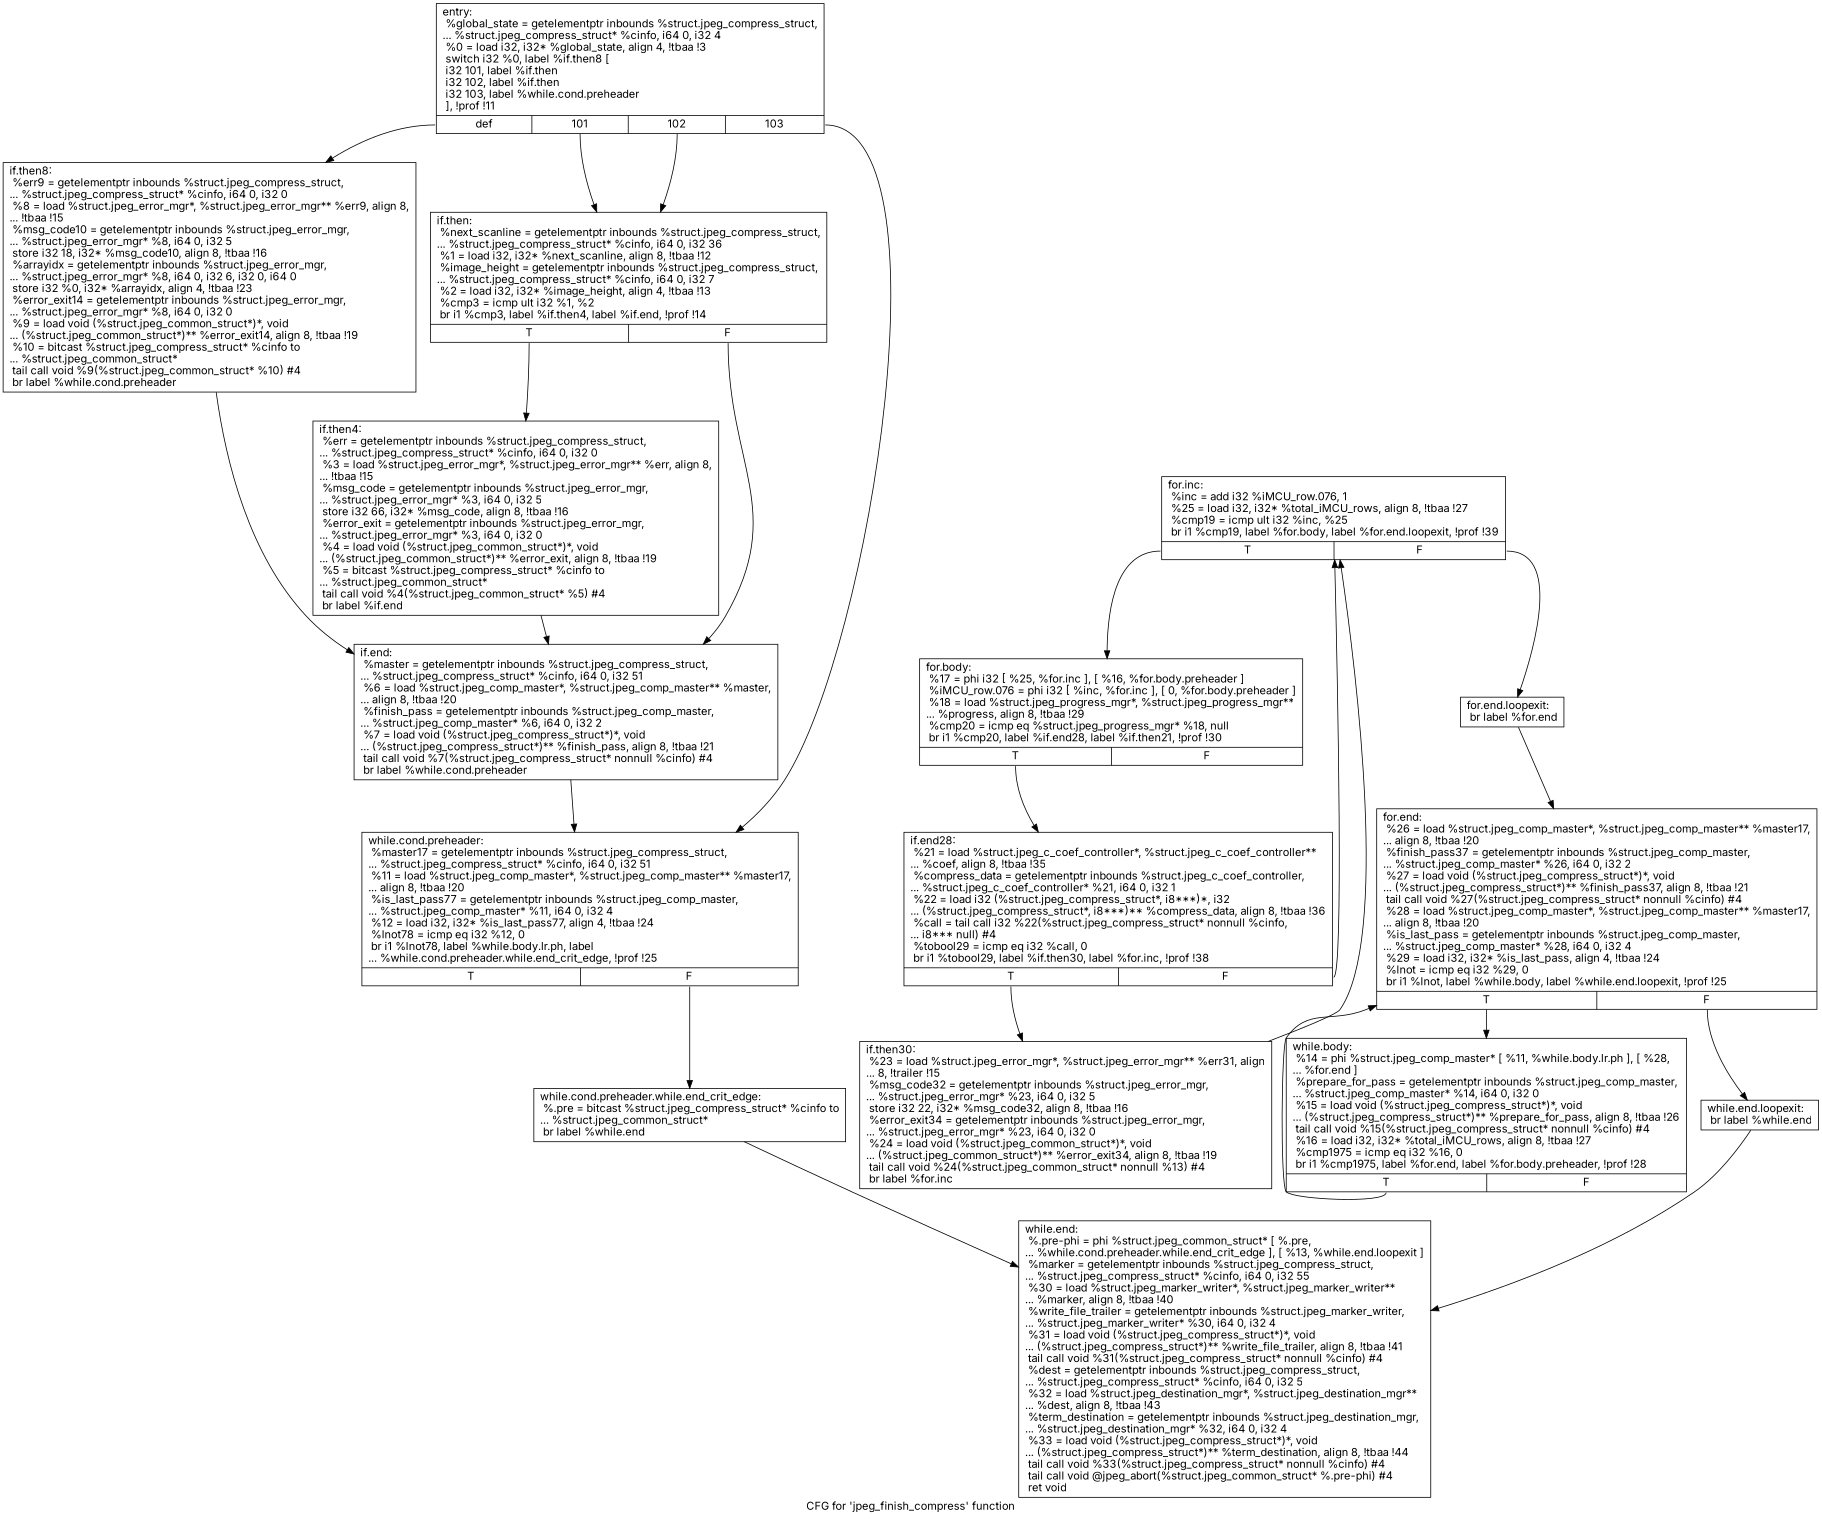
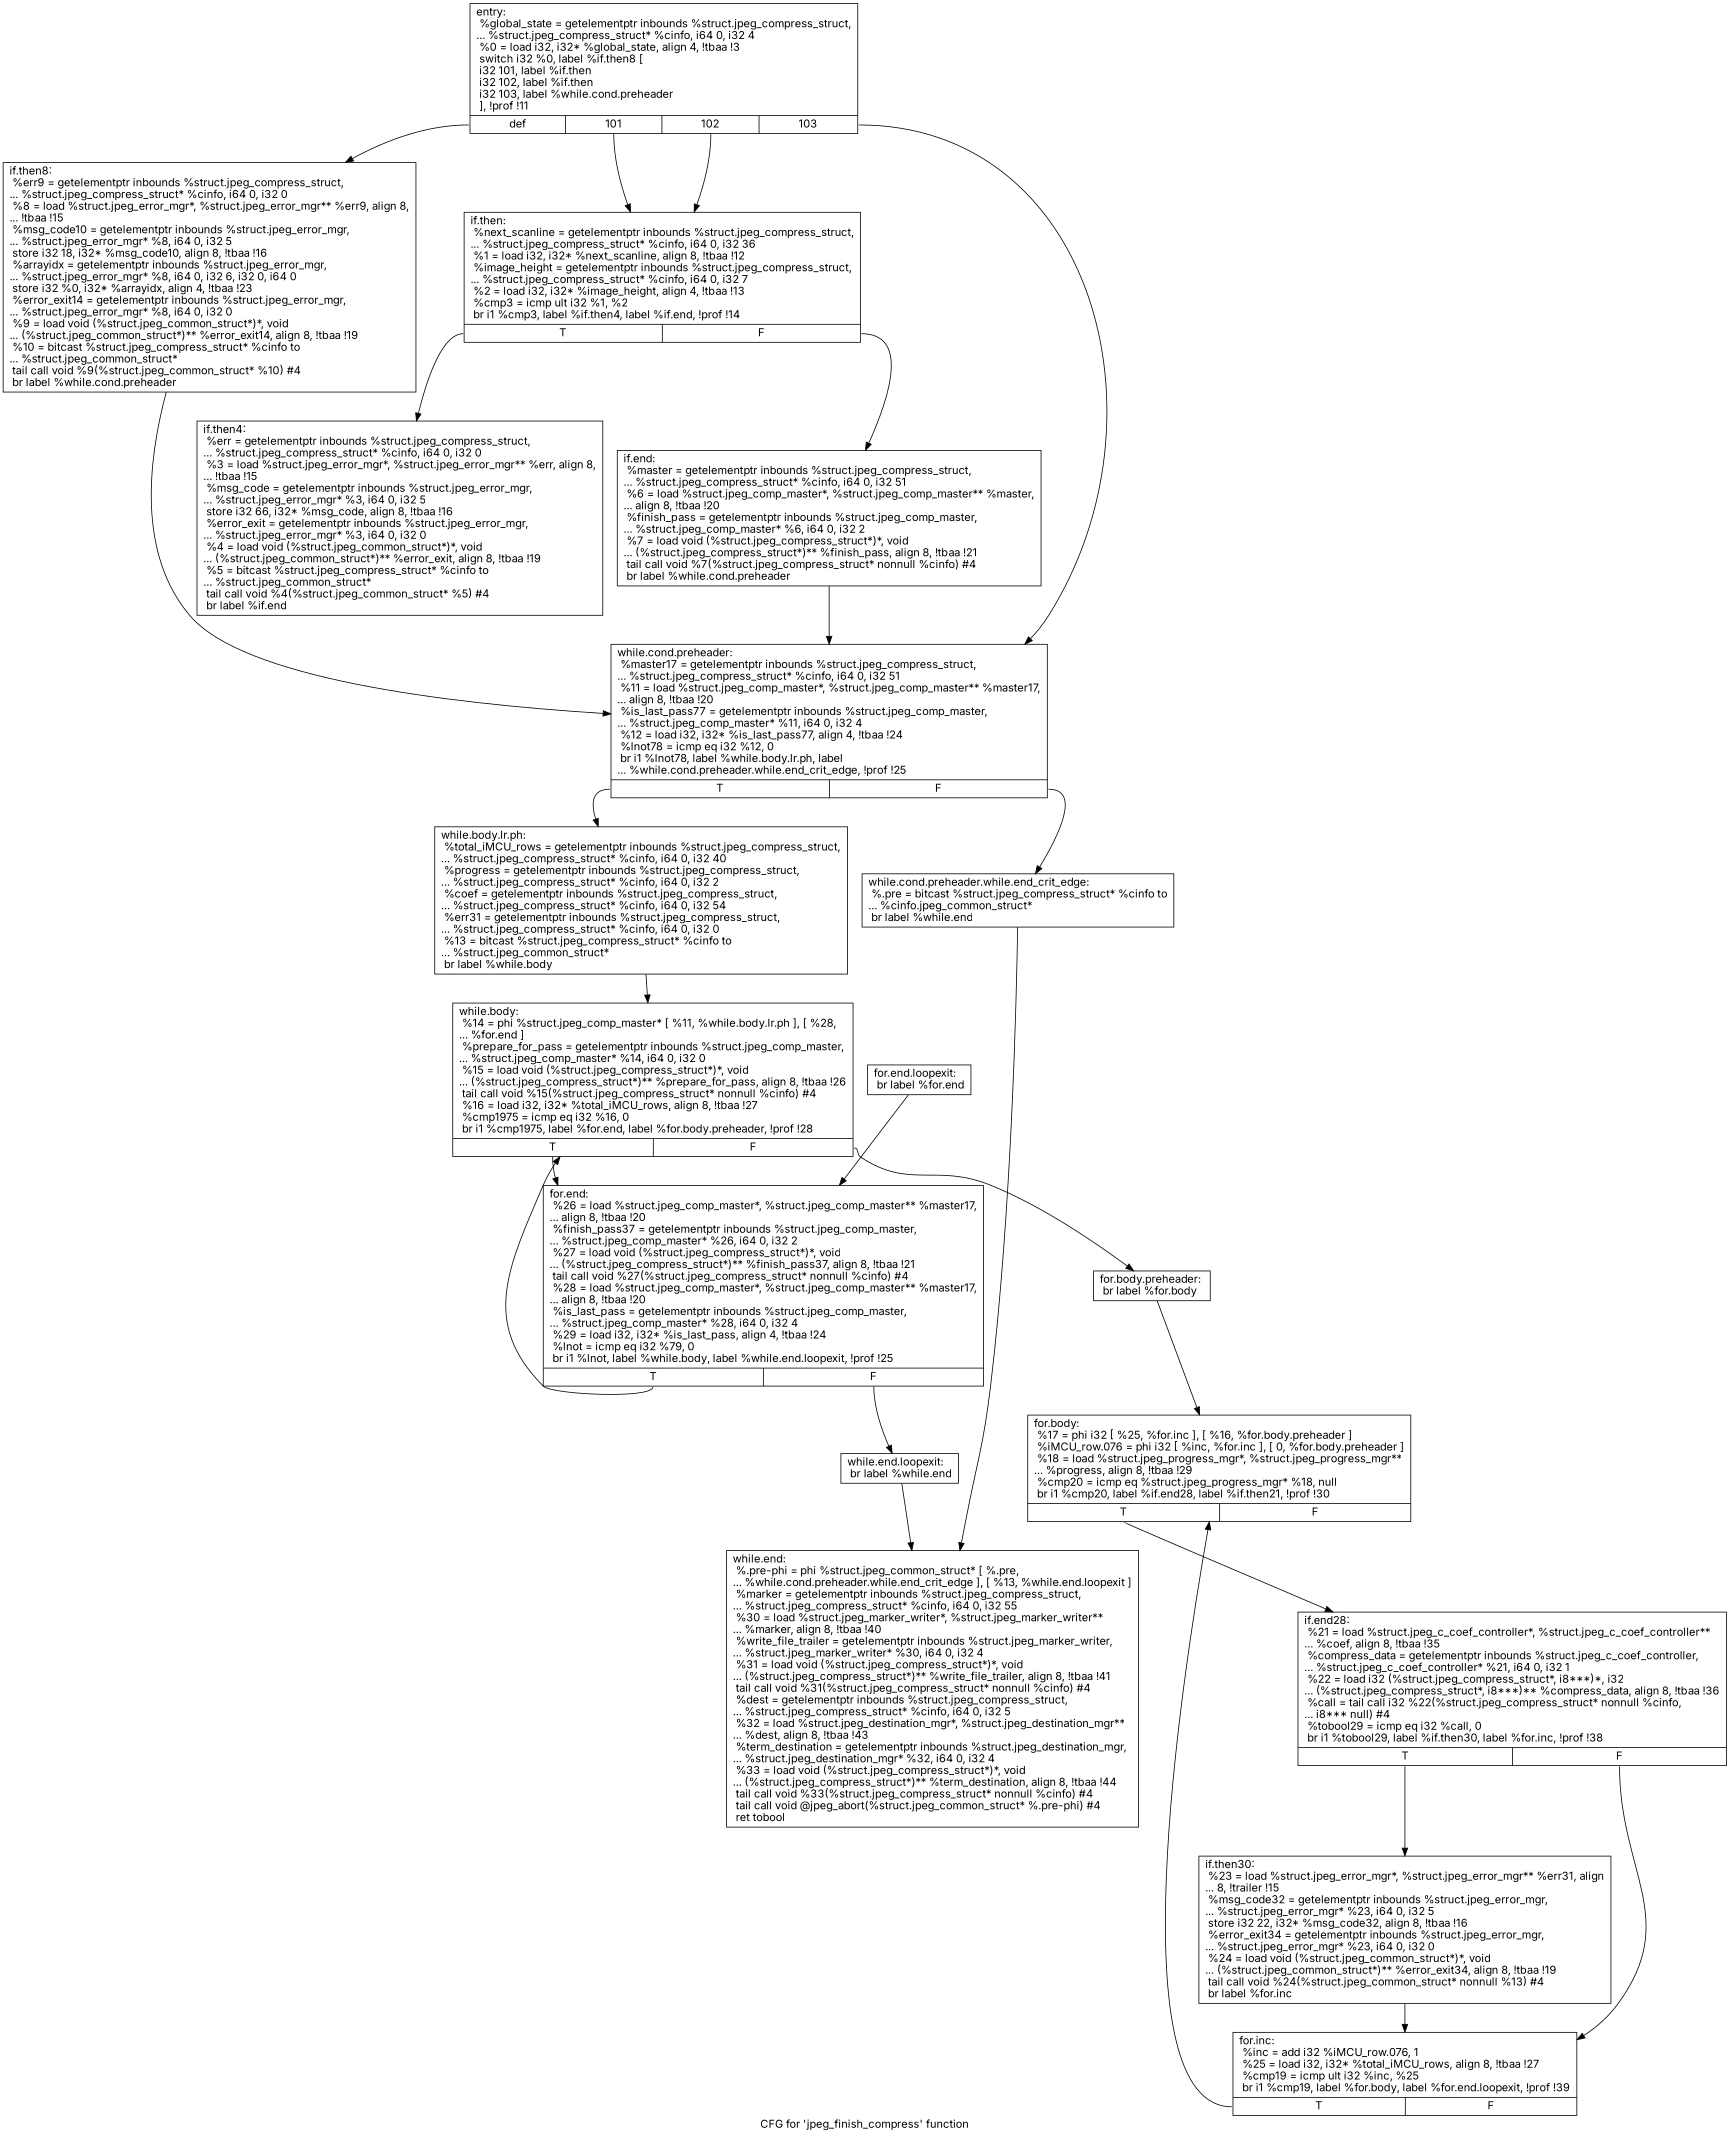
(255, 536) -> (276, 663)
(1539, 612) -> none
(544, 626) -> none
none -> (641, 900)
(1456, 970) -> (622, 1347)
(624, 1121) -> (951, 906)
none -> (1152, 1286)
(1046, 1488) -> (759, 1818)
